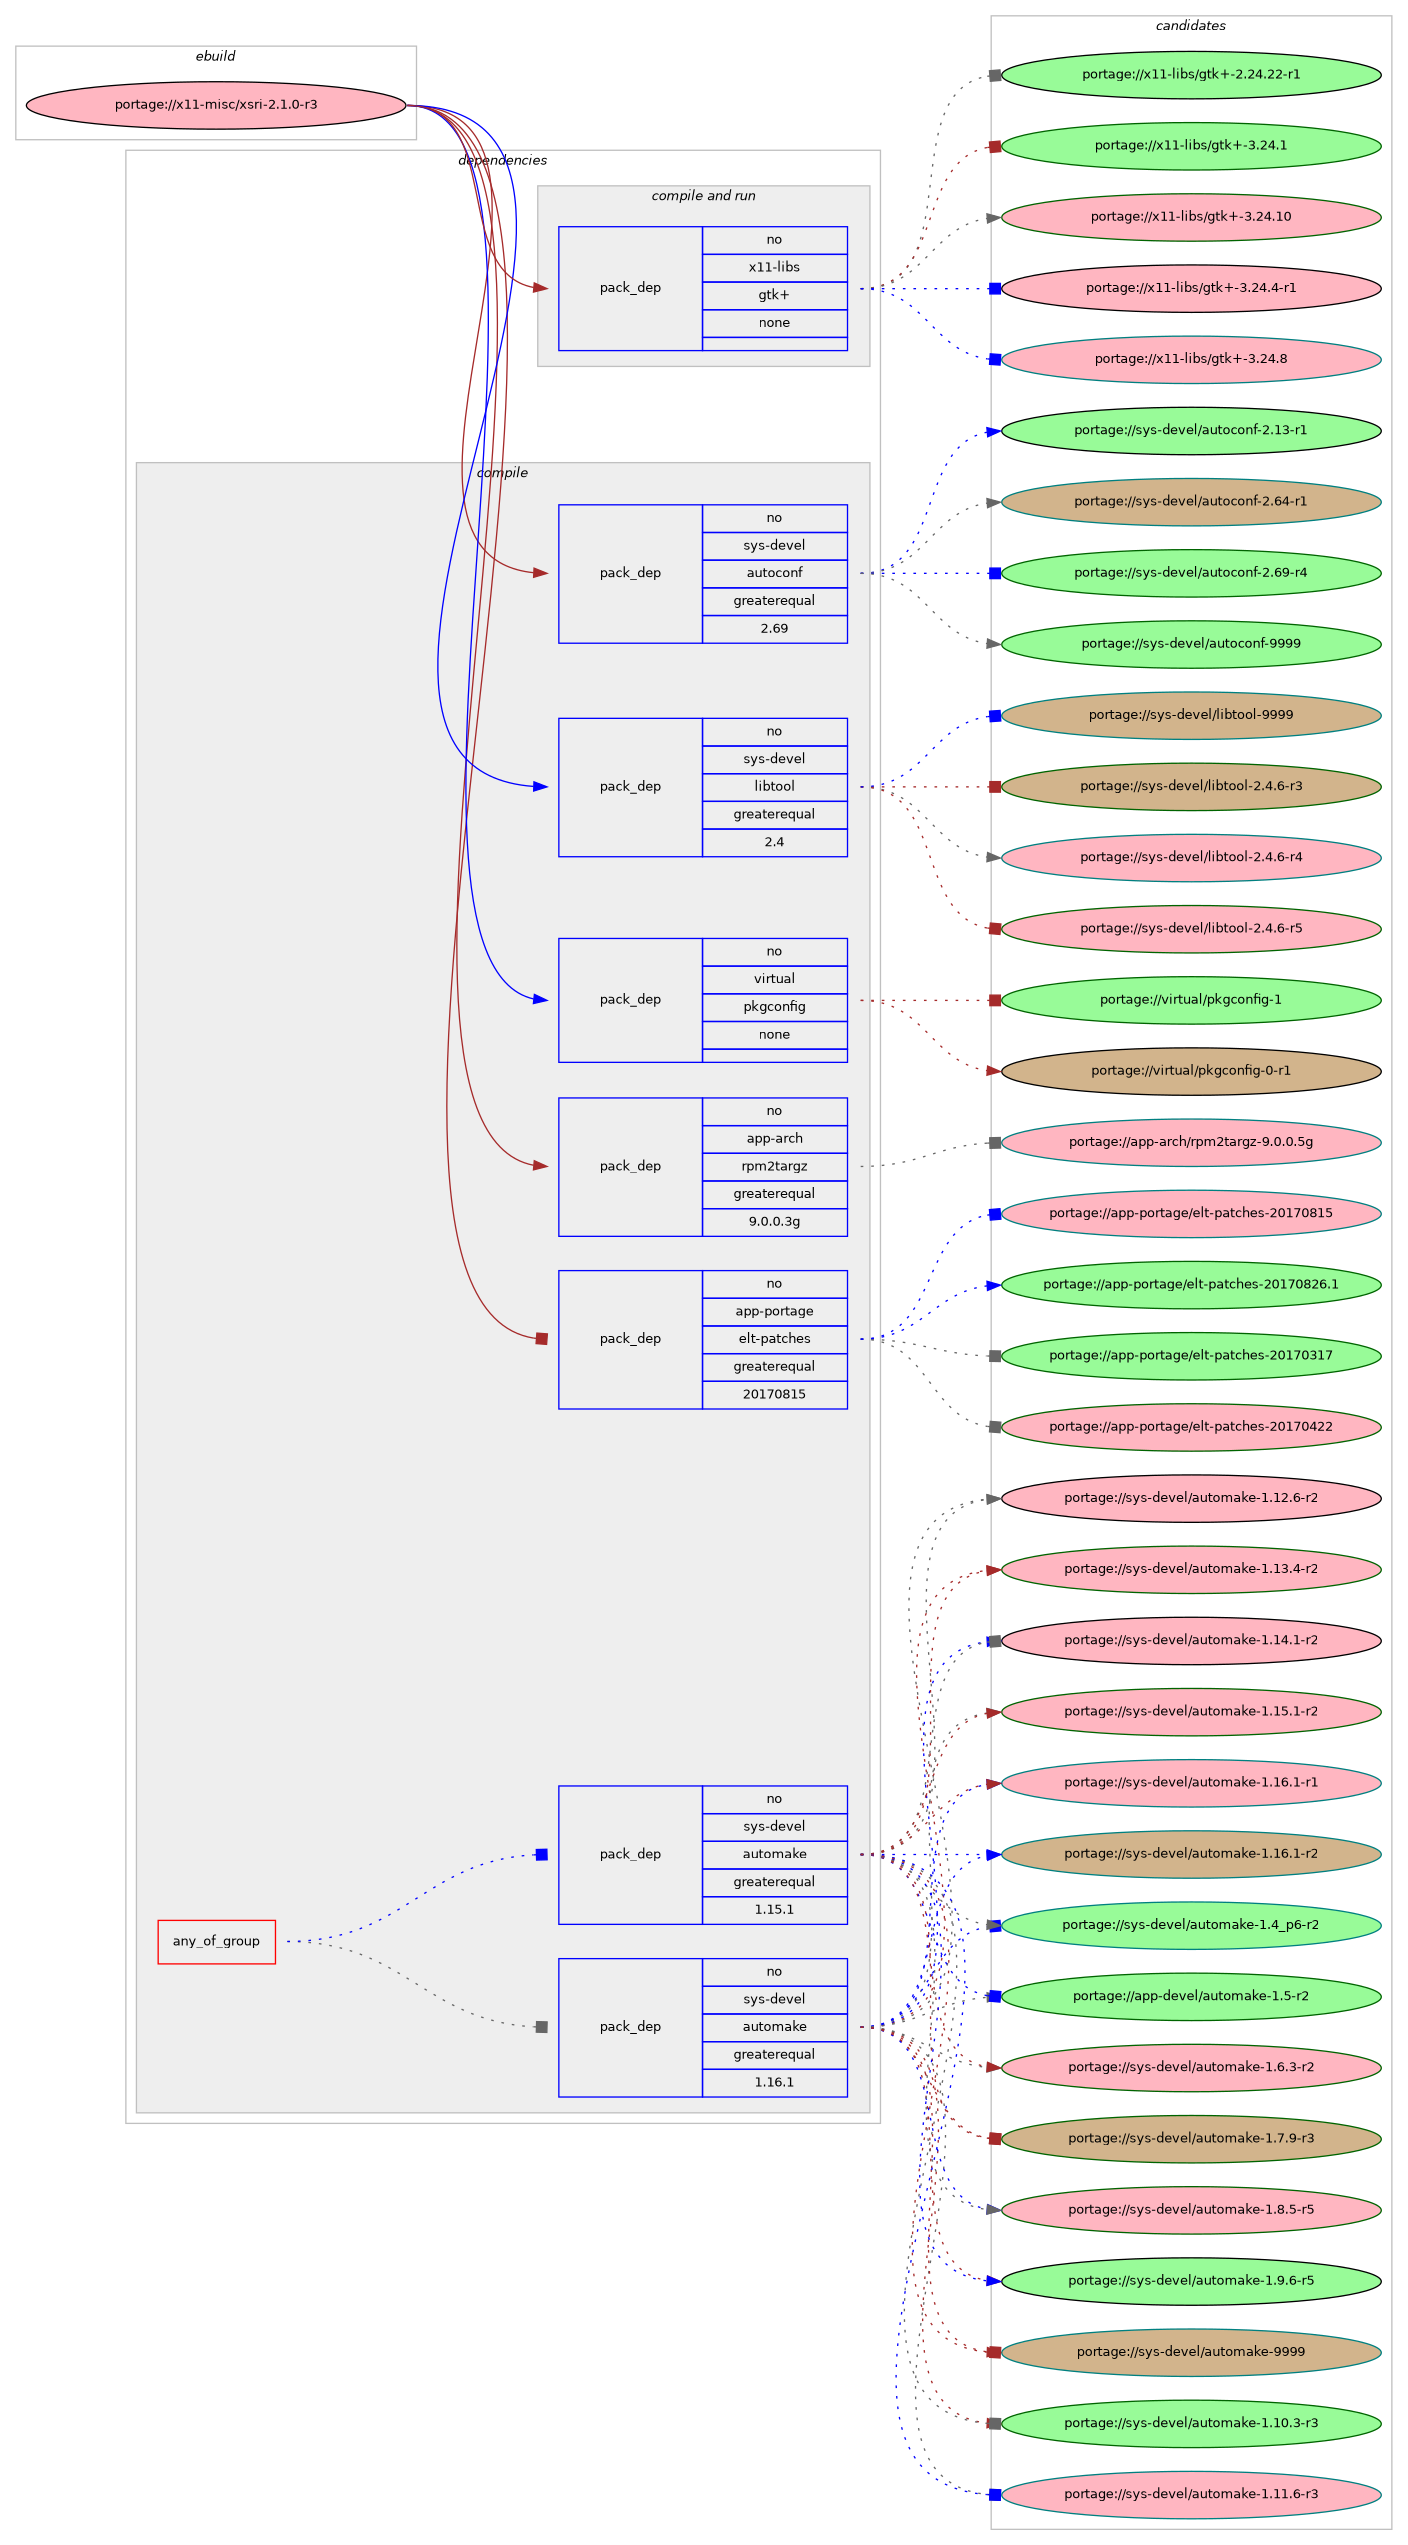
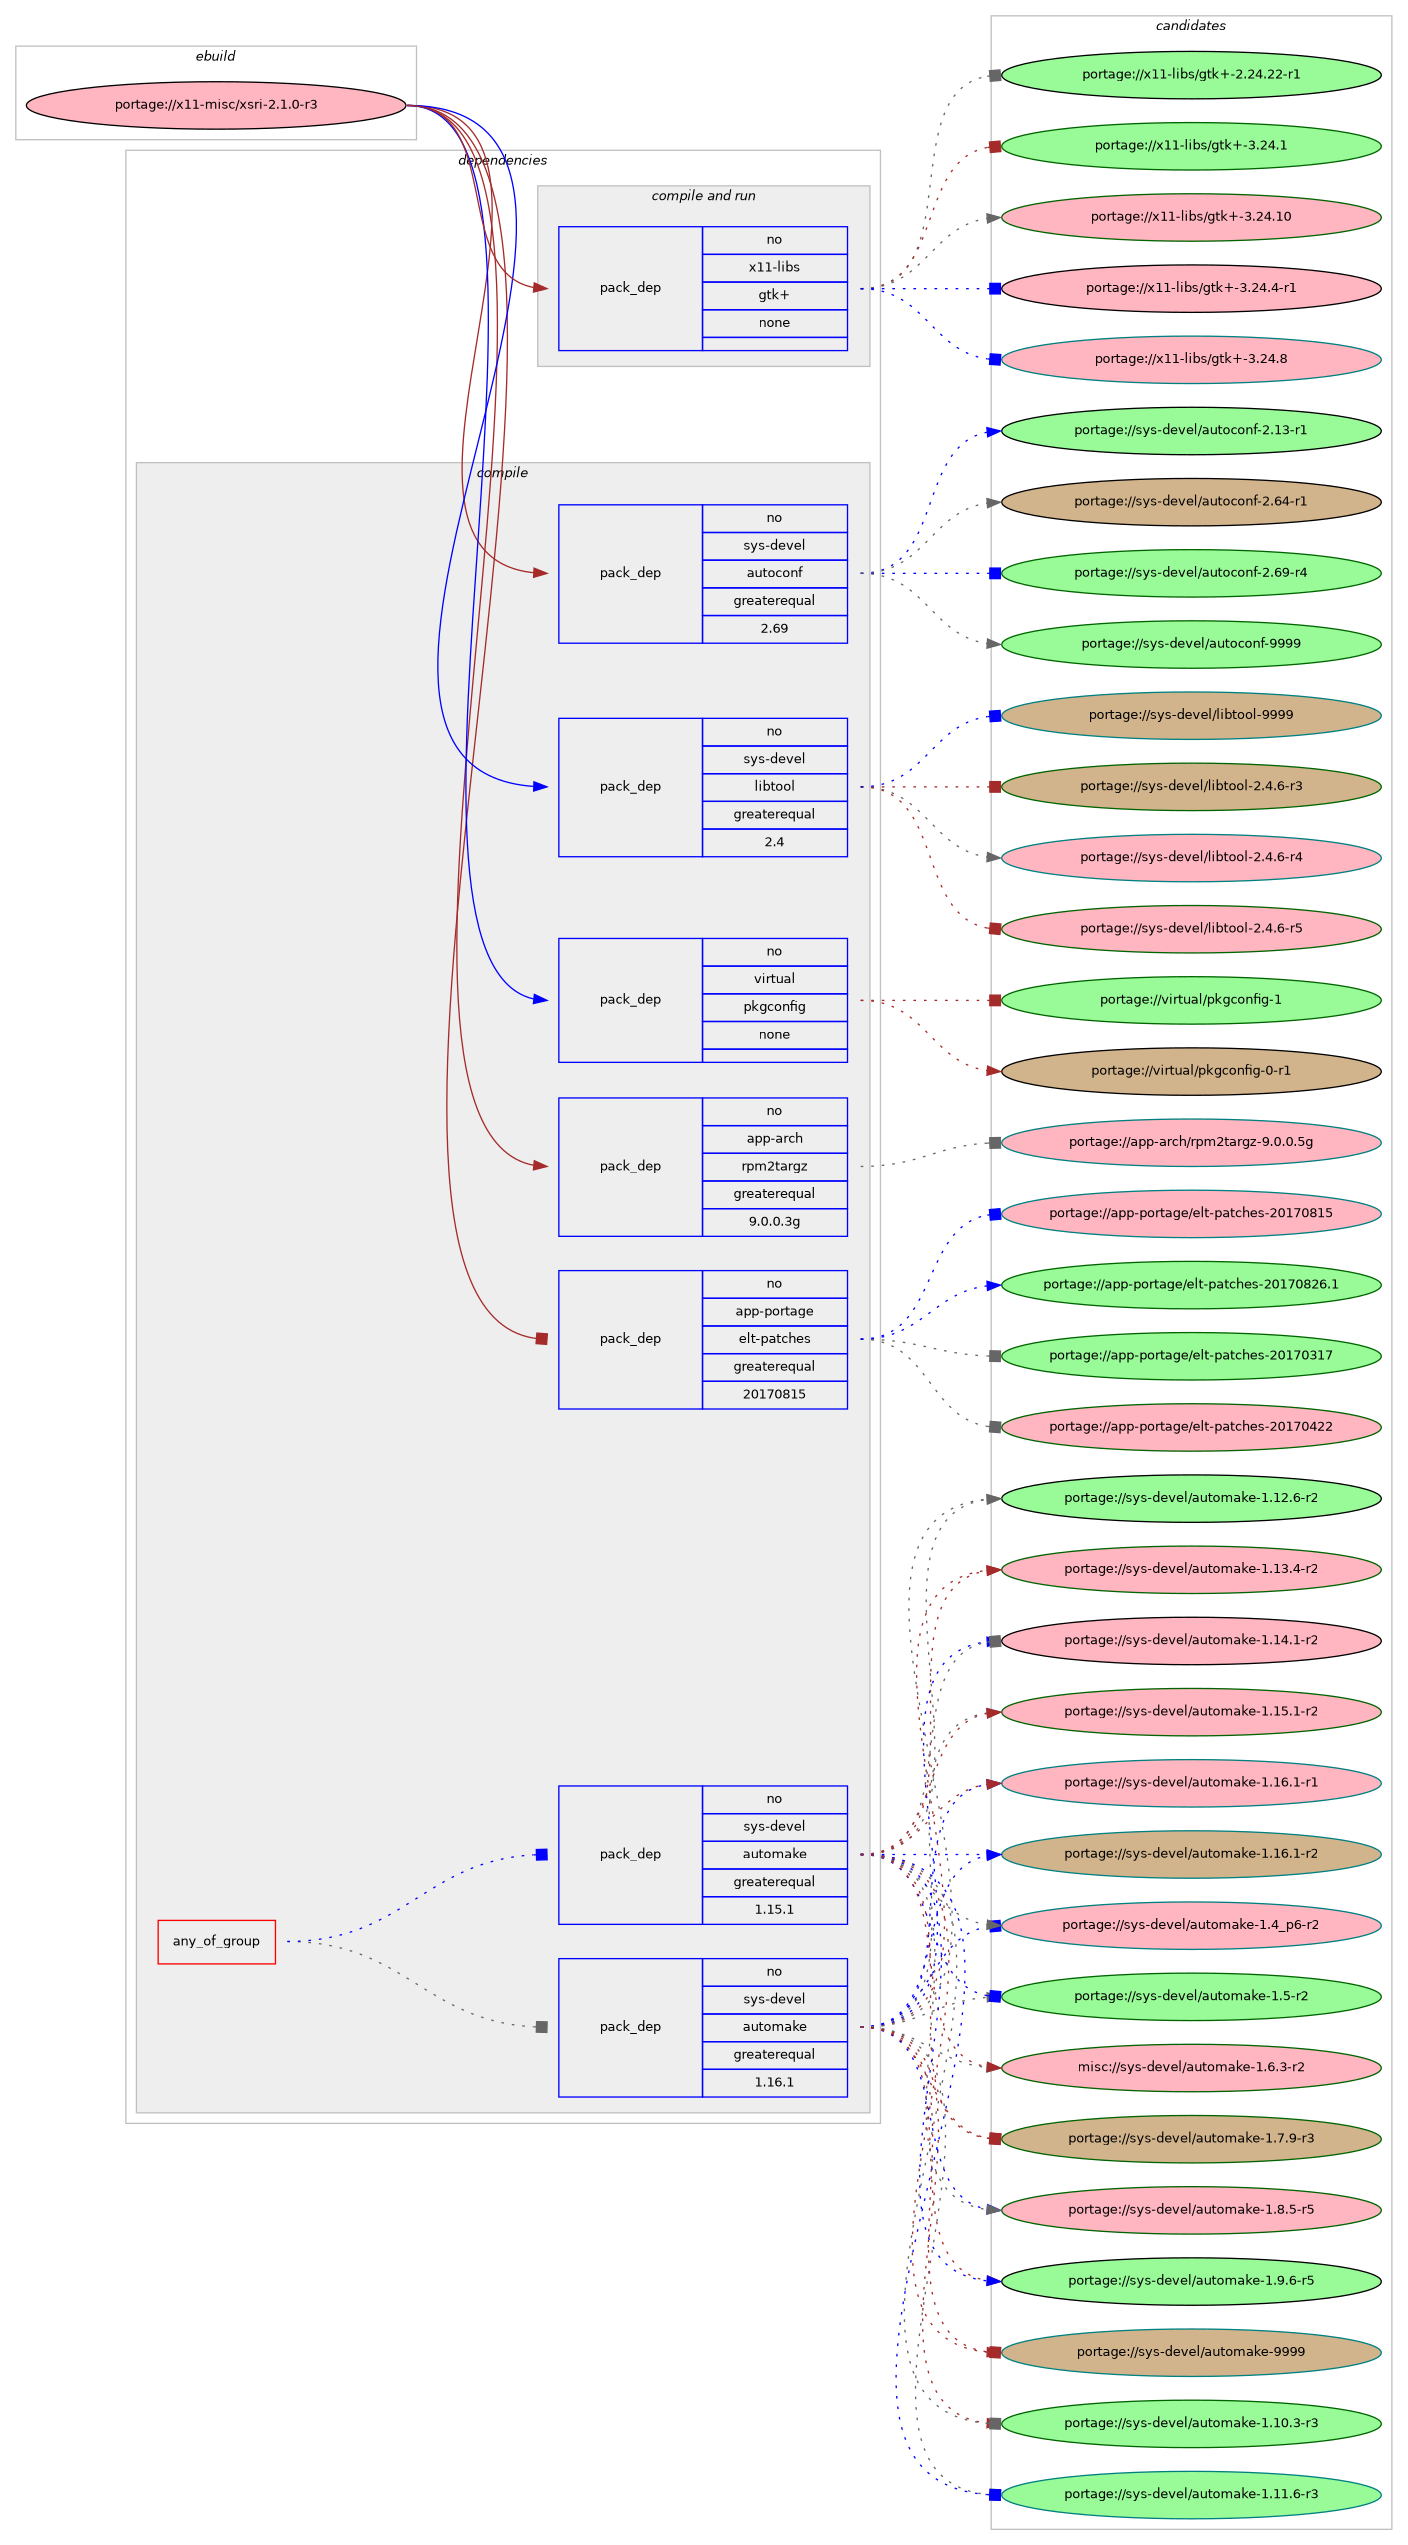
(1192, 502) -> (1192, 502)
(1192, 1499) -> (1192, 1499)
(1192, 1926) -> (1192, 1926)
(1192, 1997) -> (1192, 1997)
(1192, 2068) -> (1192, 2068)
(1192, 2495) -> (1192, 2495)
